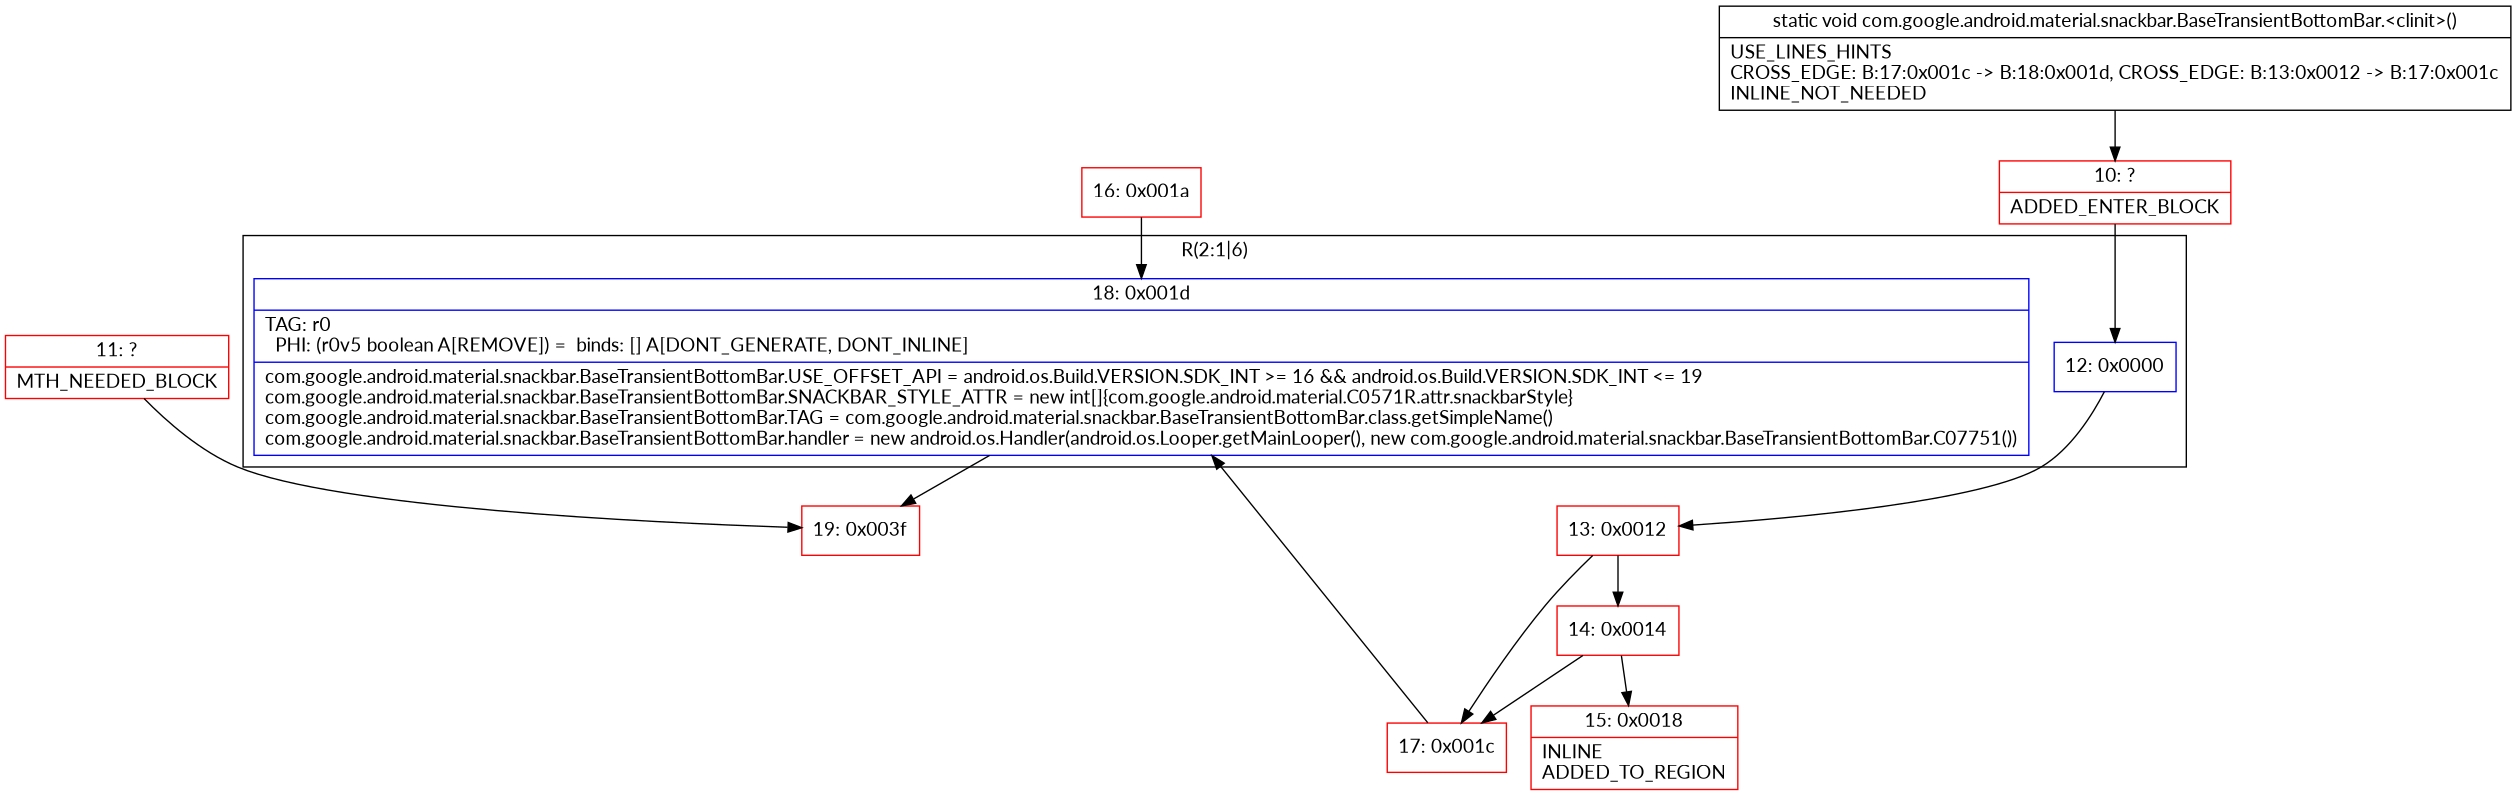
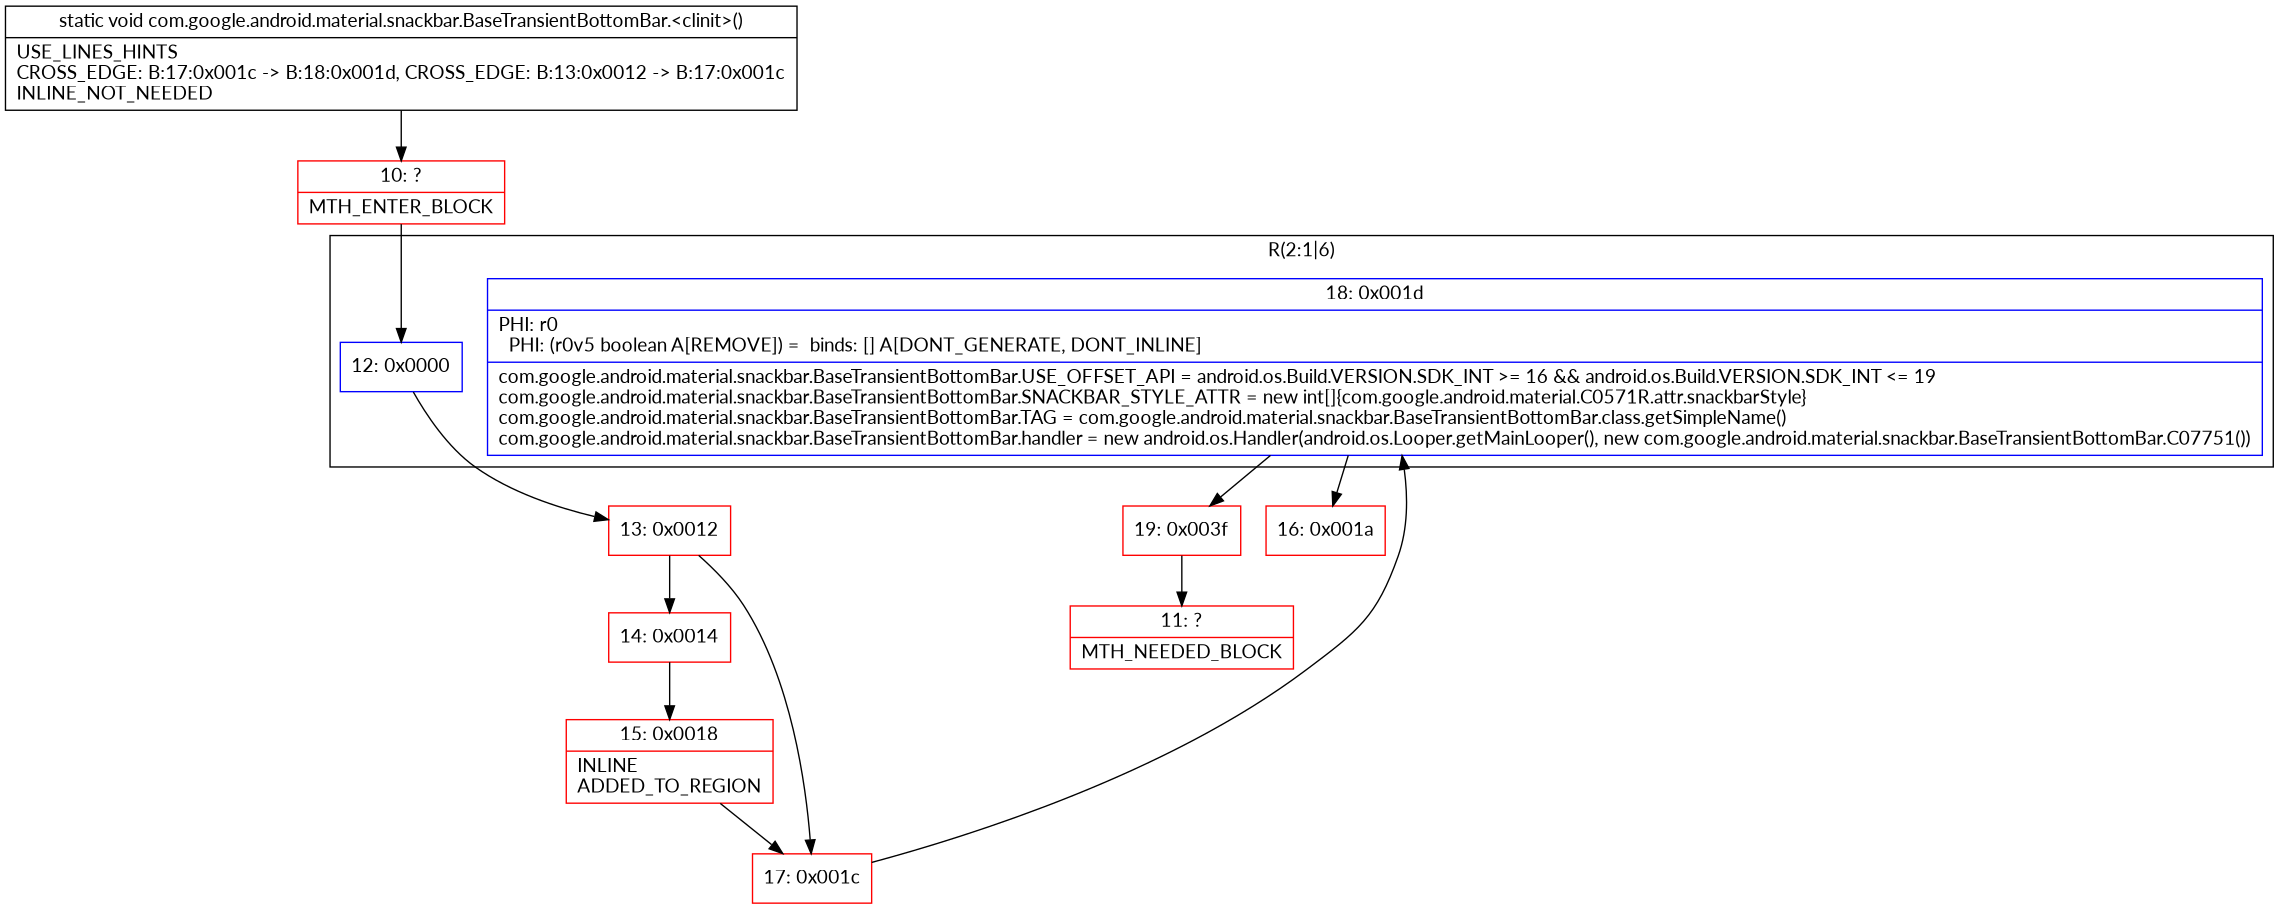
(2115, 207) -> (401, 207)
(1141, 244) -> (1342, 476)
(301, 325) -> (531, 325)
(453, 506) -> (1182, 574)
(1538, 685) -> (746, 824)
